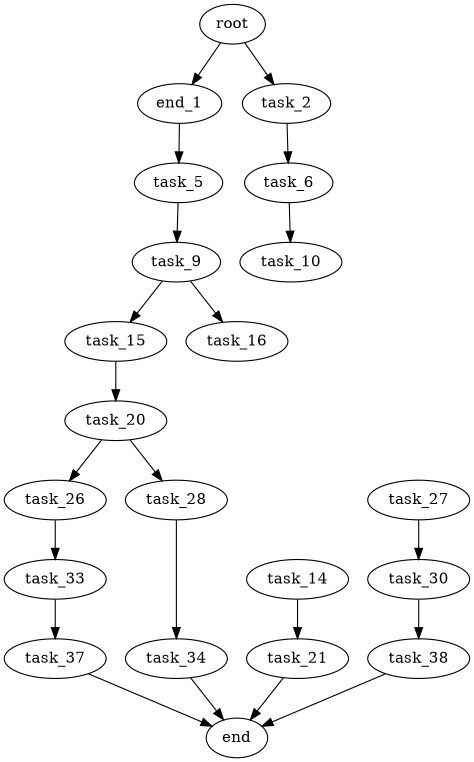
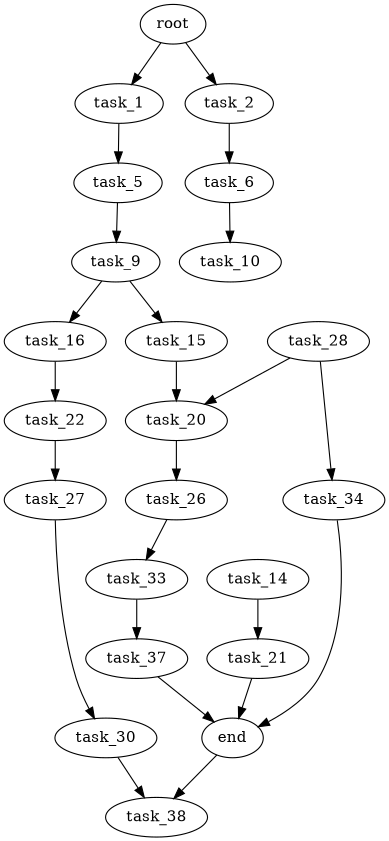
(180, 104) -> (119, 104)
none -> (55, 421)
(143, 456) -> (252, 378)
(329, 698) -> (199, 773)
